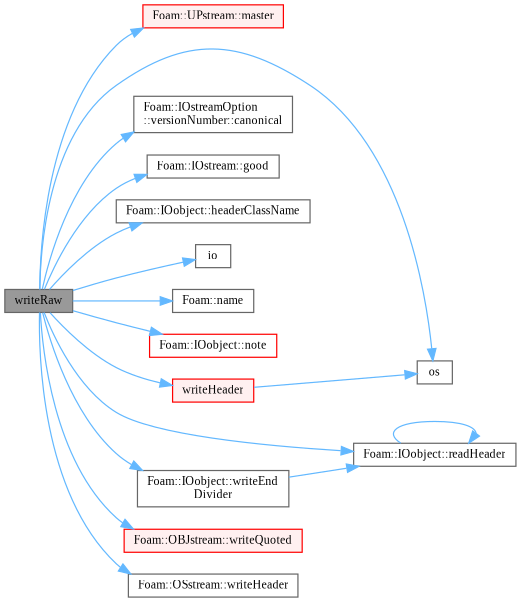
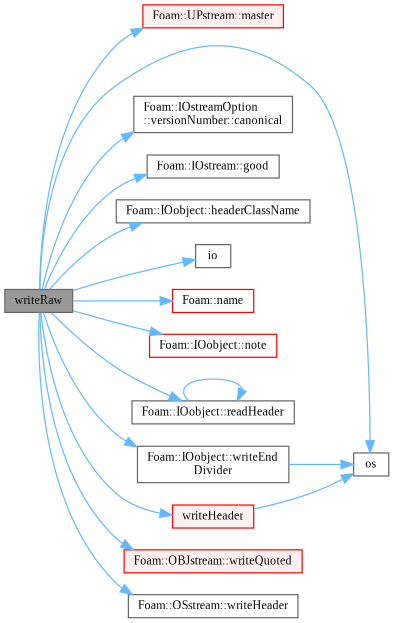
(213, 301) -> (213, 301)
(318, 473) -> (315, 464)
